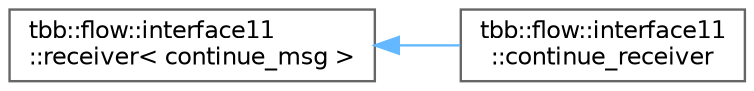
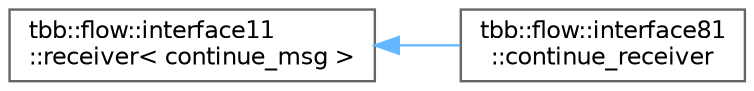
(603, 45) -> (603, 45)
